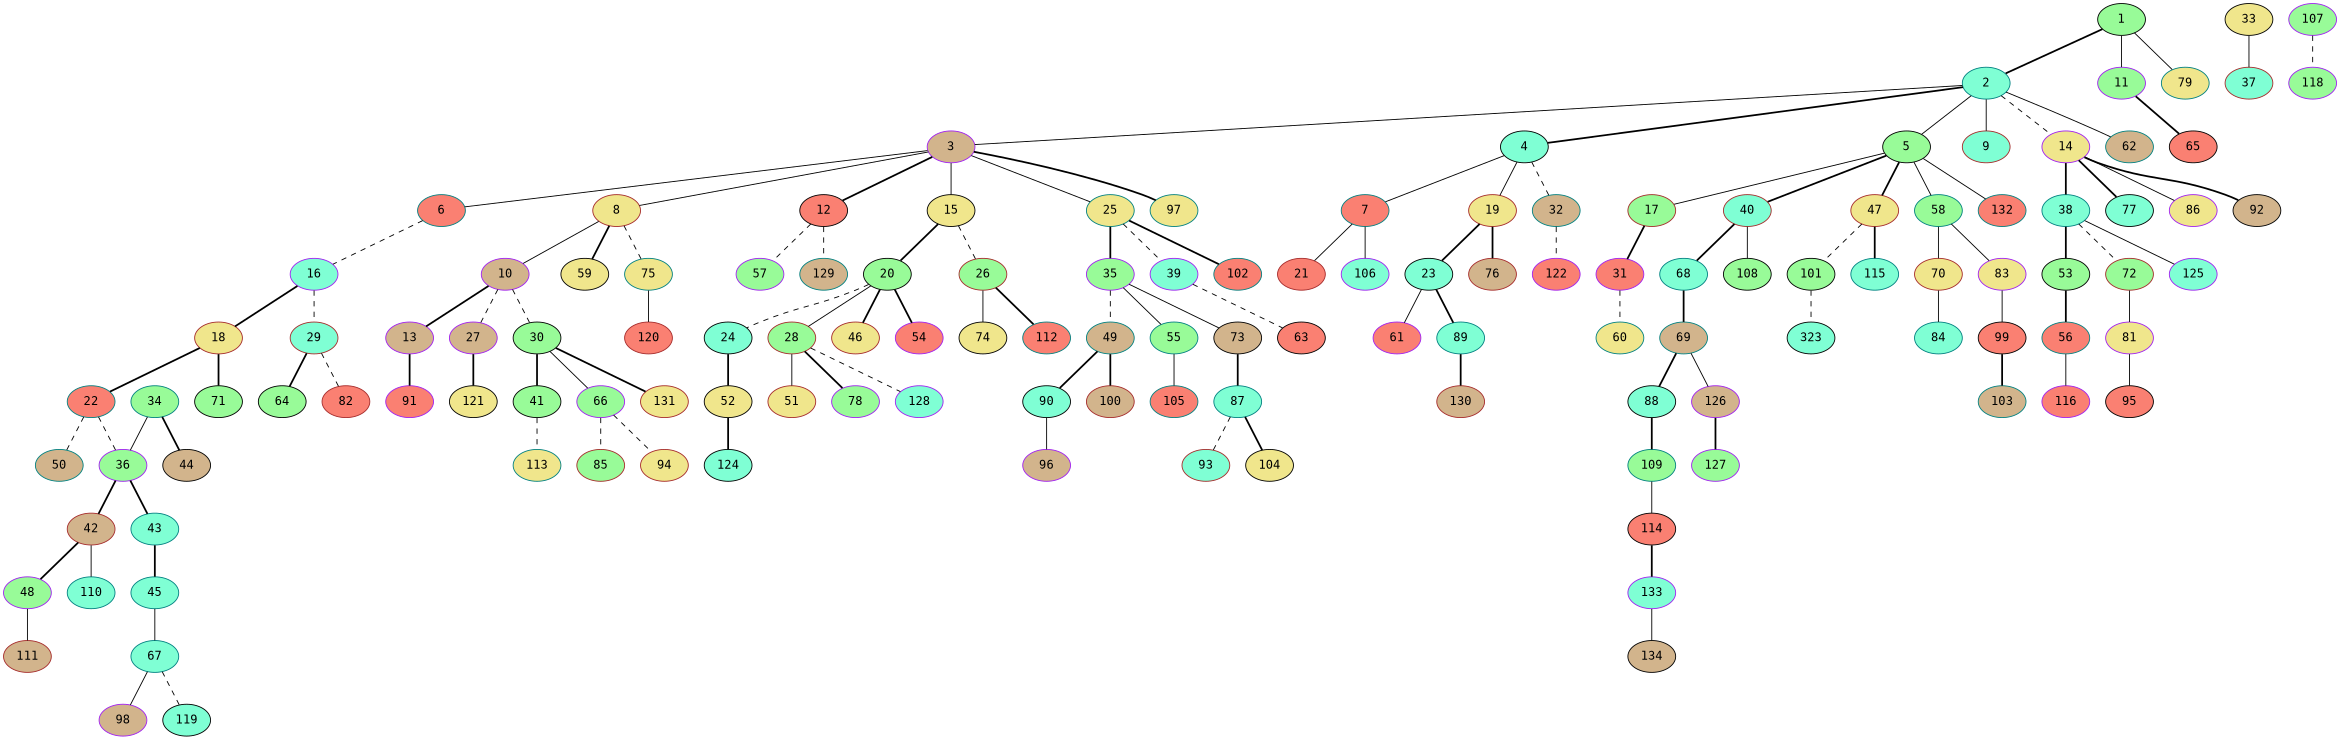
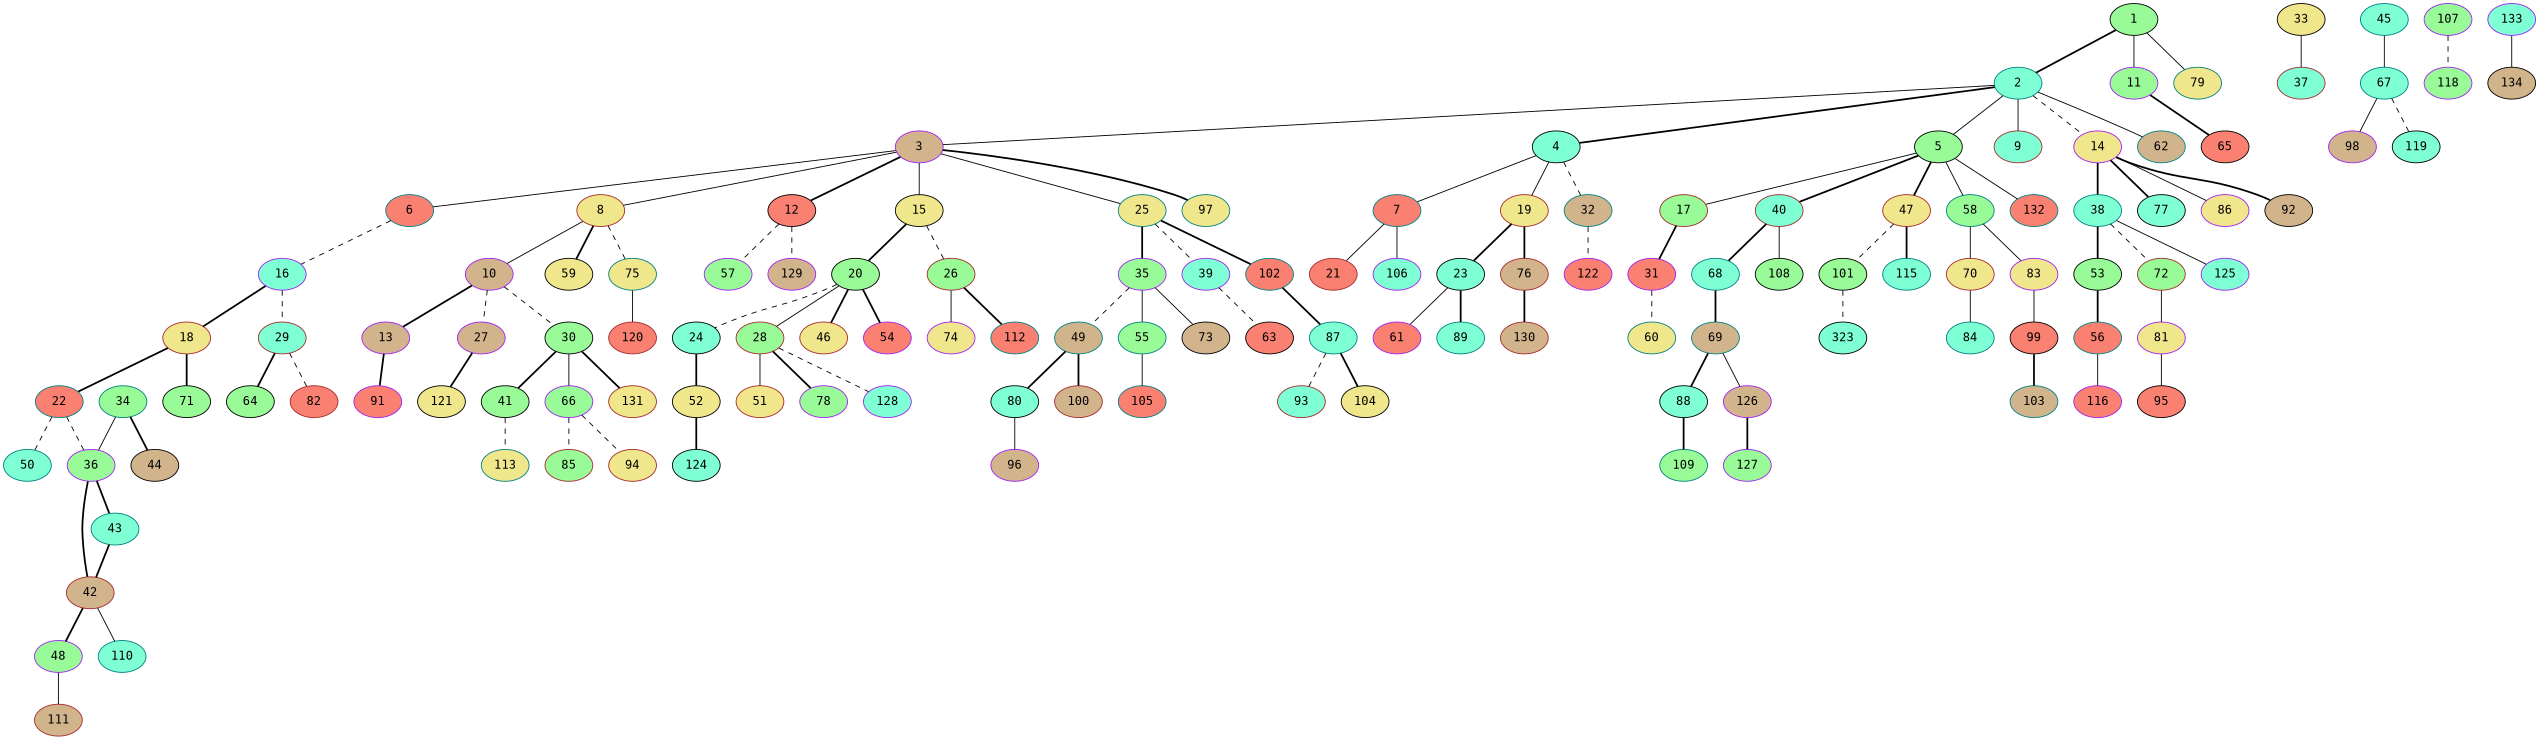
(824, 274) -> (792, 274)
(983, 338) -> (951, 338)
(1238, 370) -> (1301, 306)
(1461, 370) -> (1524, 306)
(1047, 402) -> (1015, 402)
(59, 465) -> (27, 465)
(1652, 529) -> none
(155, 561) -> (103, 561)
